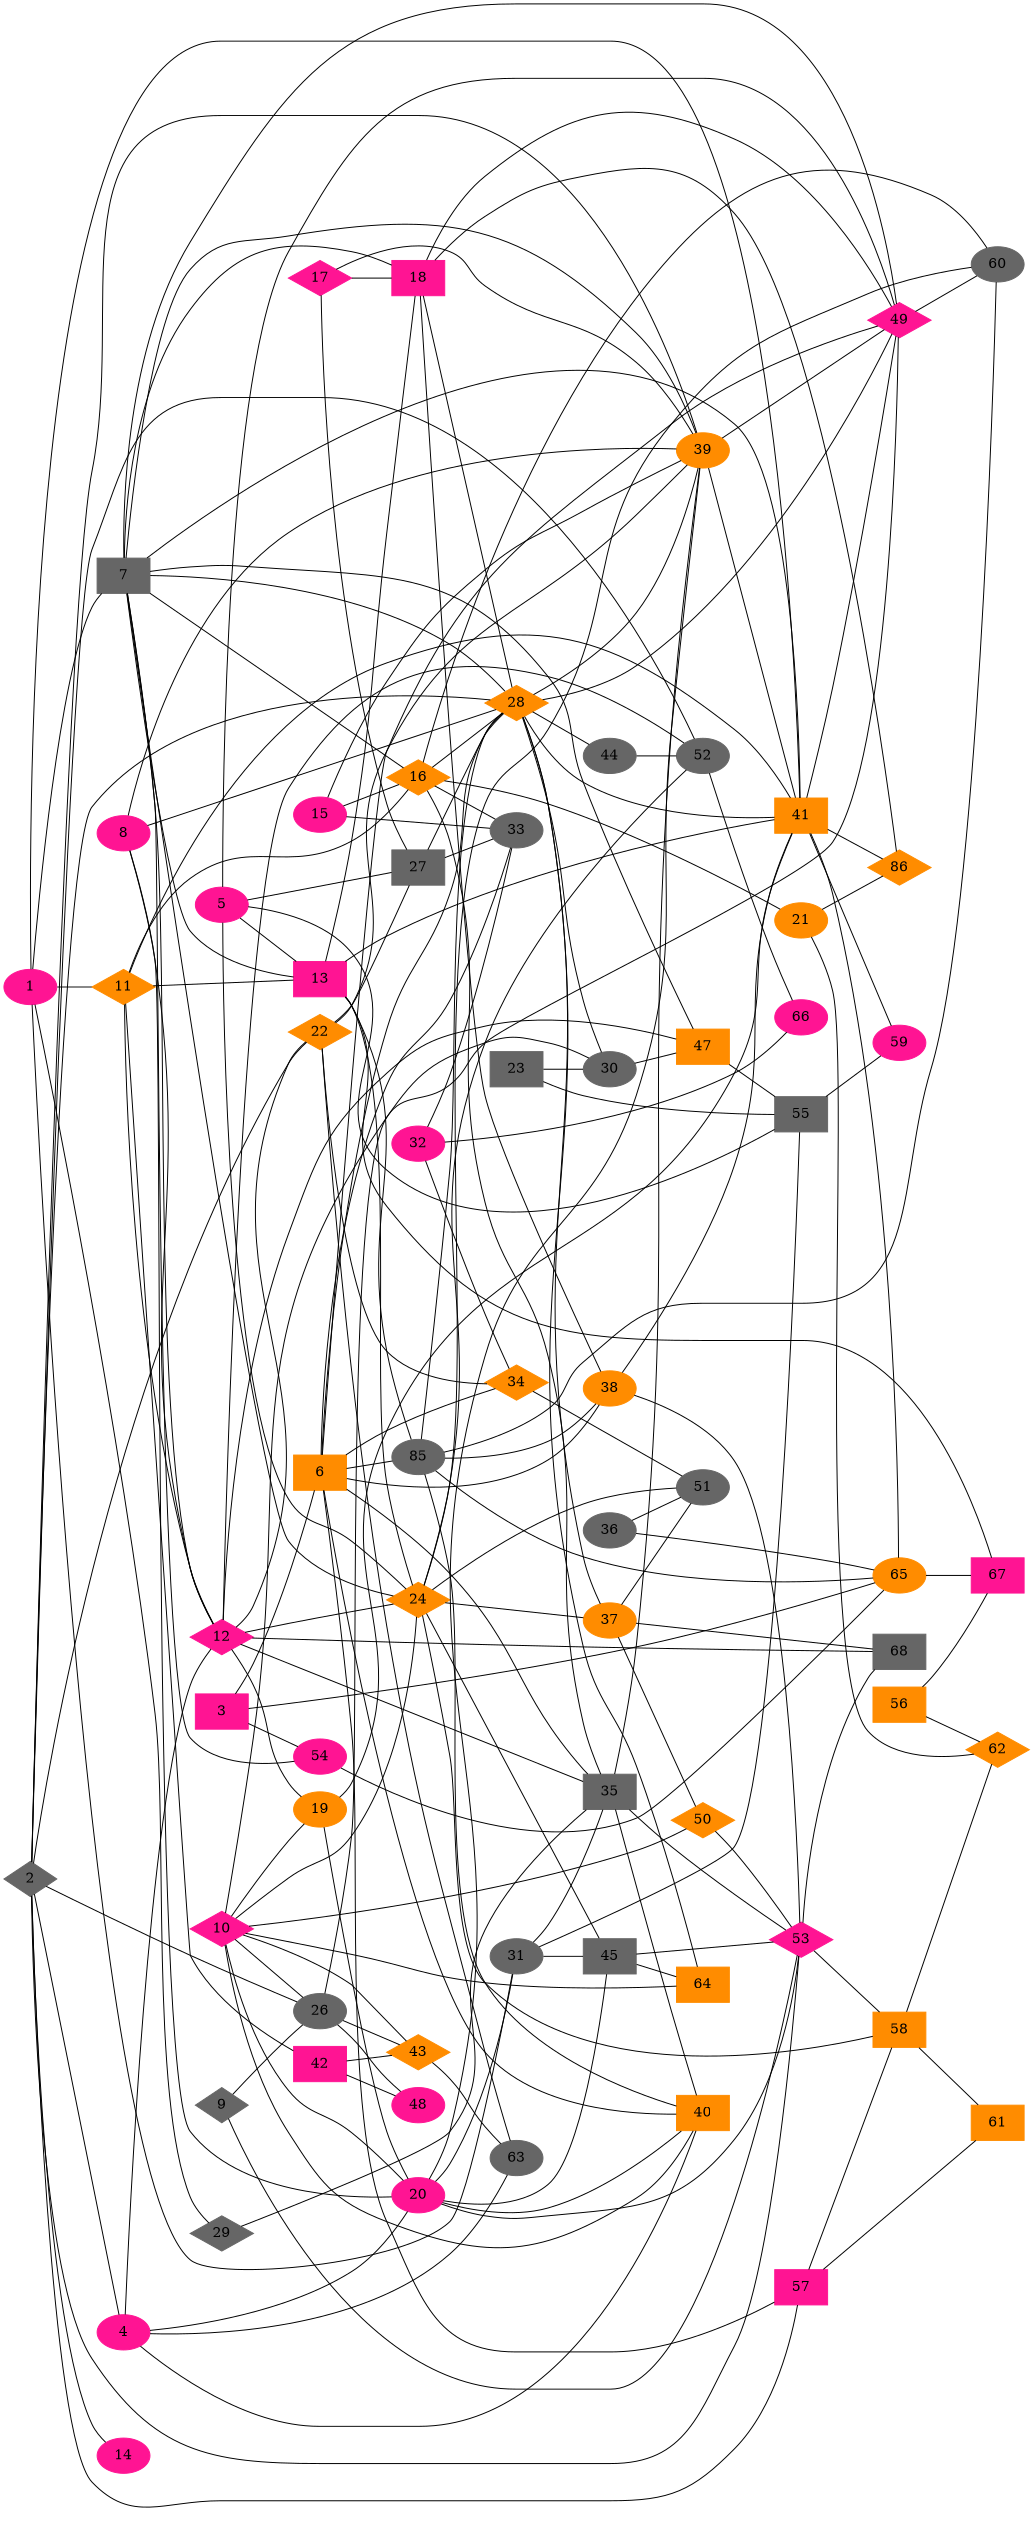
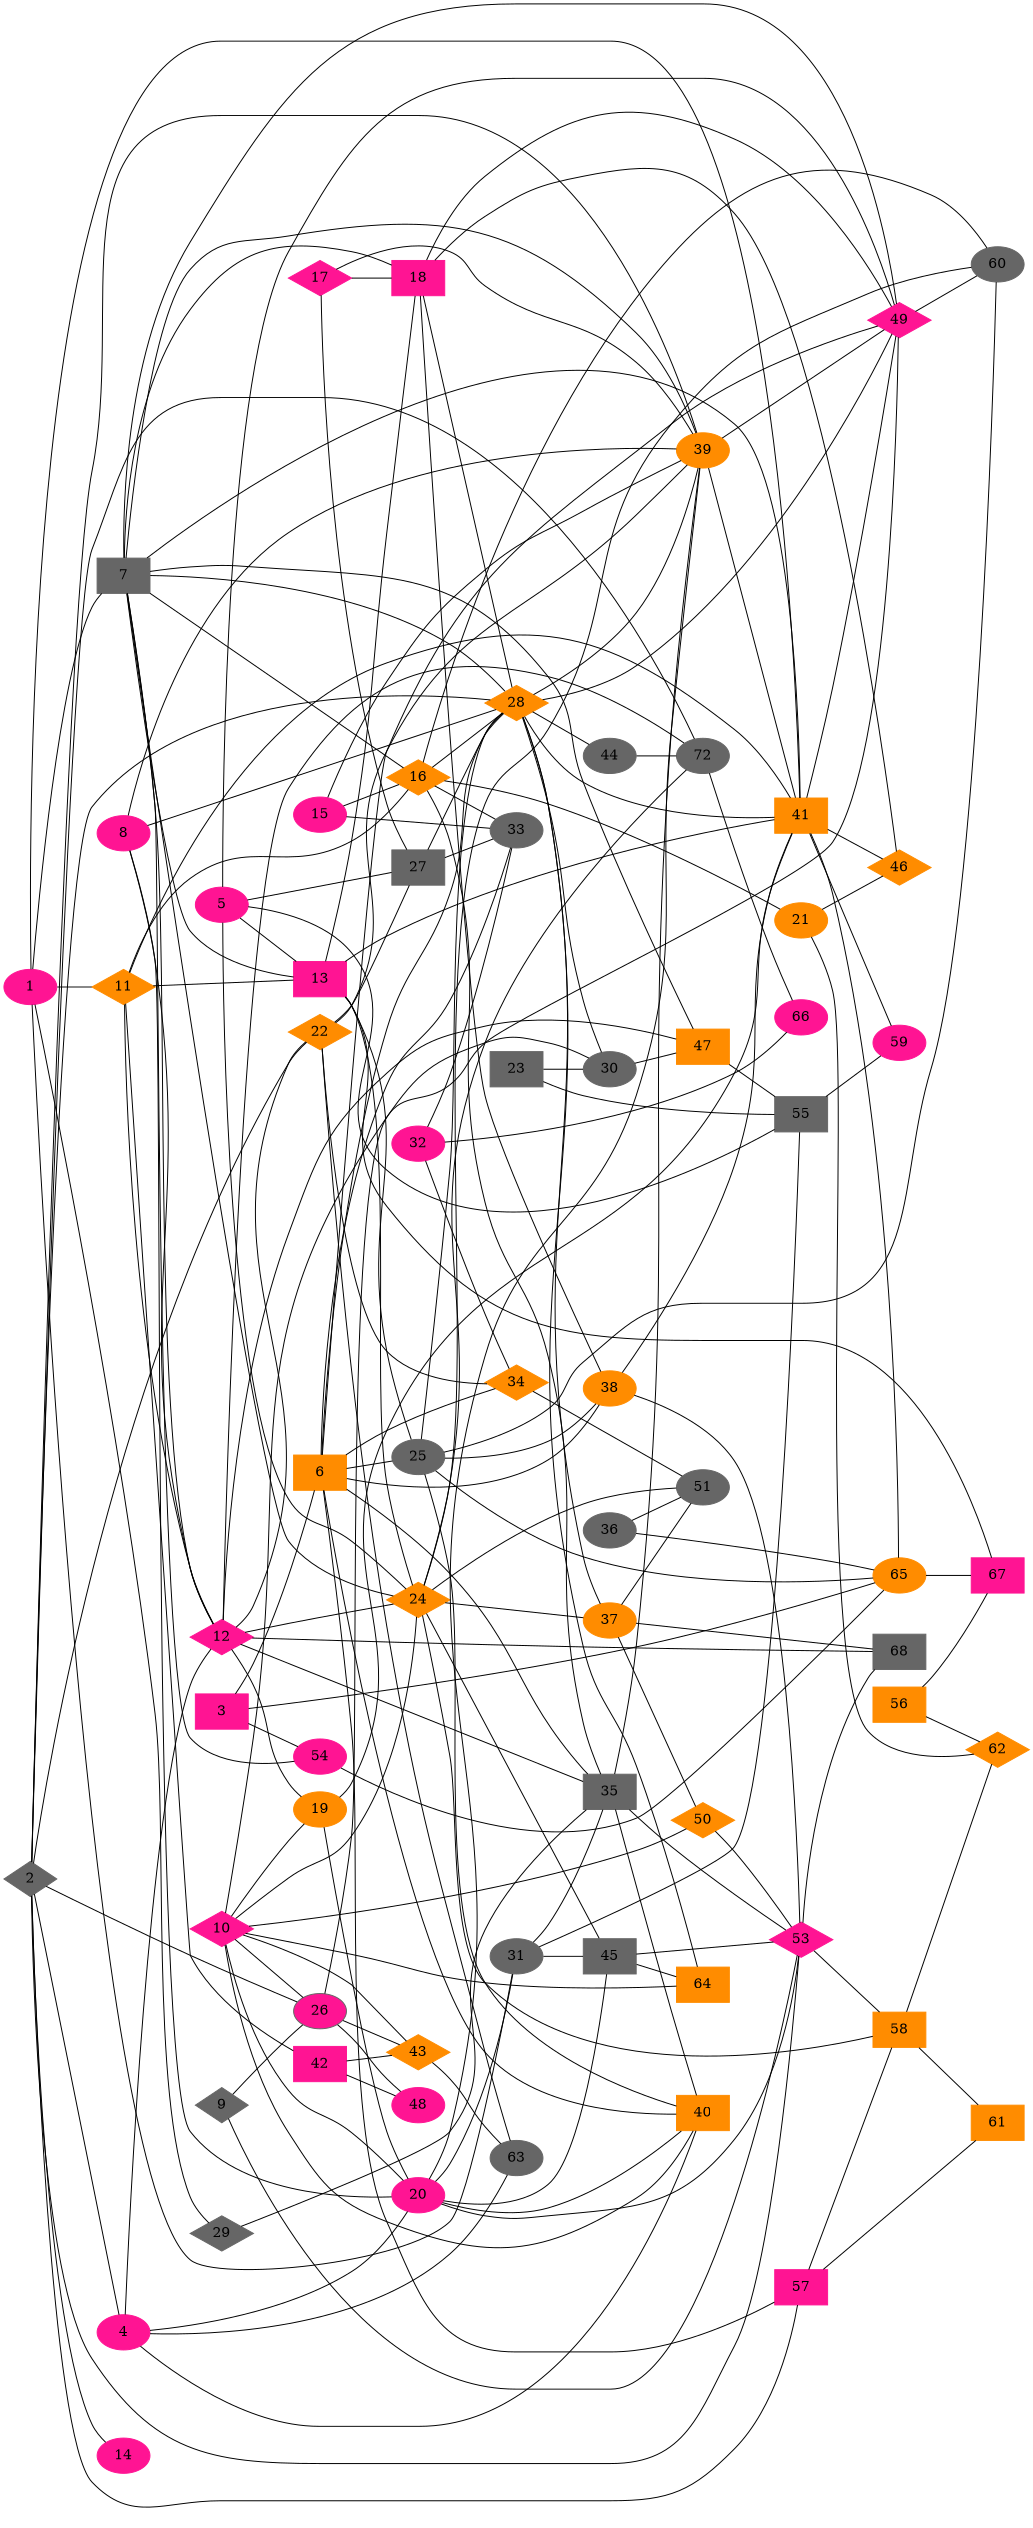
(703, 756) -> (703, 756)
(899, 868) -> (899, 868)
(418, 1457) -> (418, 1457)
(320, 2011) -> (320, 2011)
